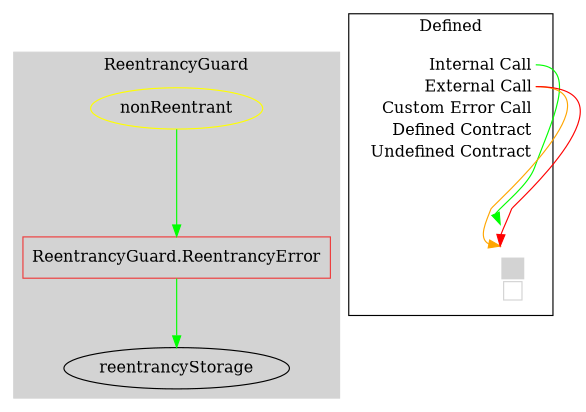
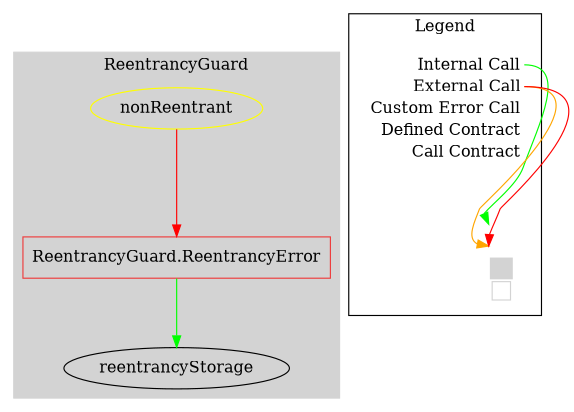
(451, 27) -> (445, 27)
(451, 152) -> (466, 152)
(177, 177) -> (177, 177)
